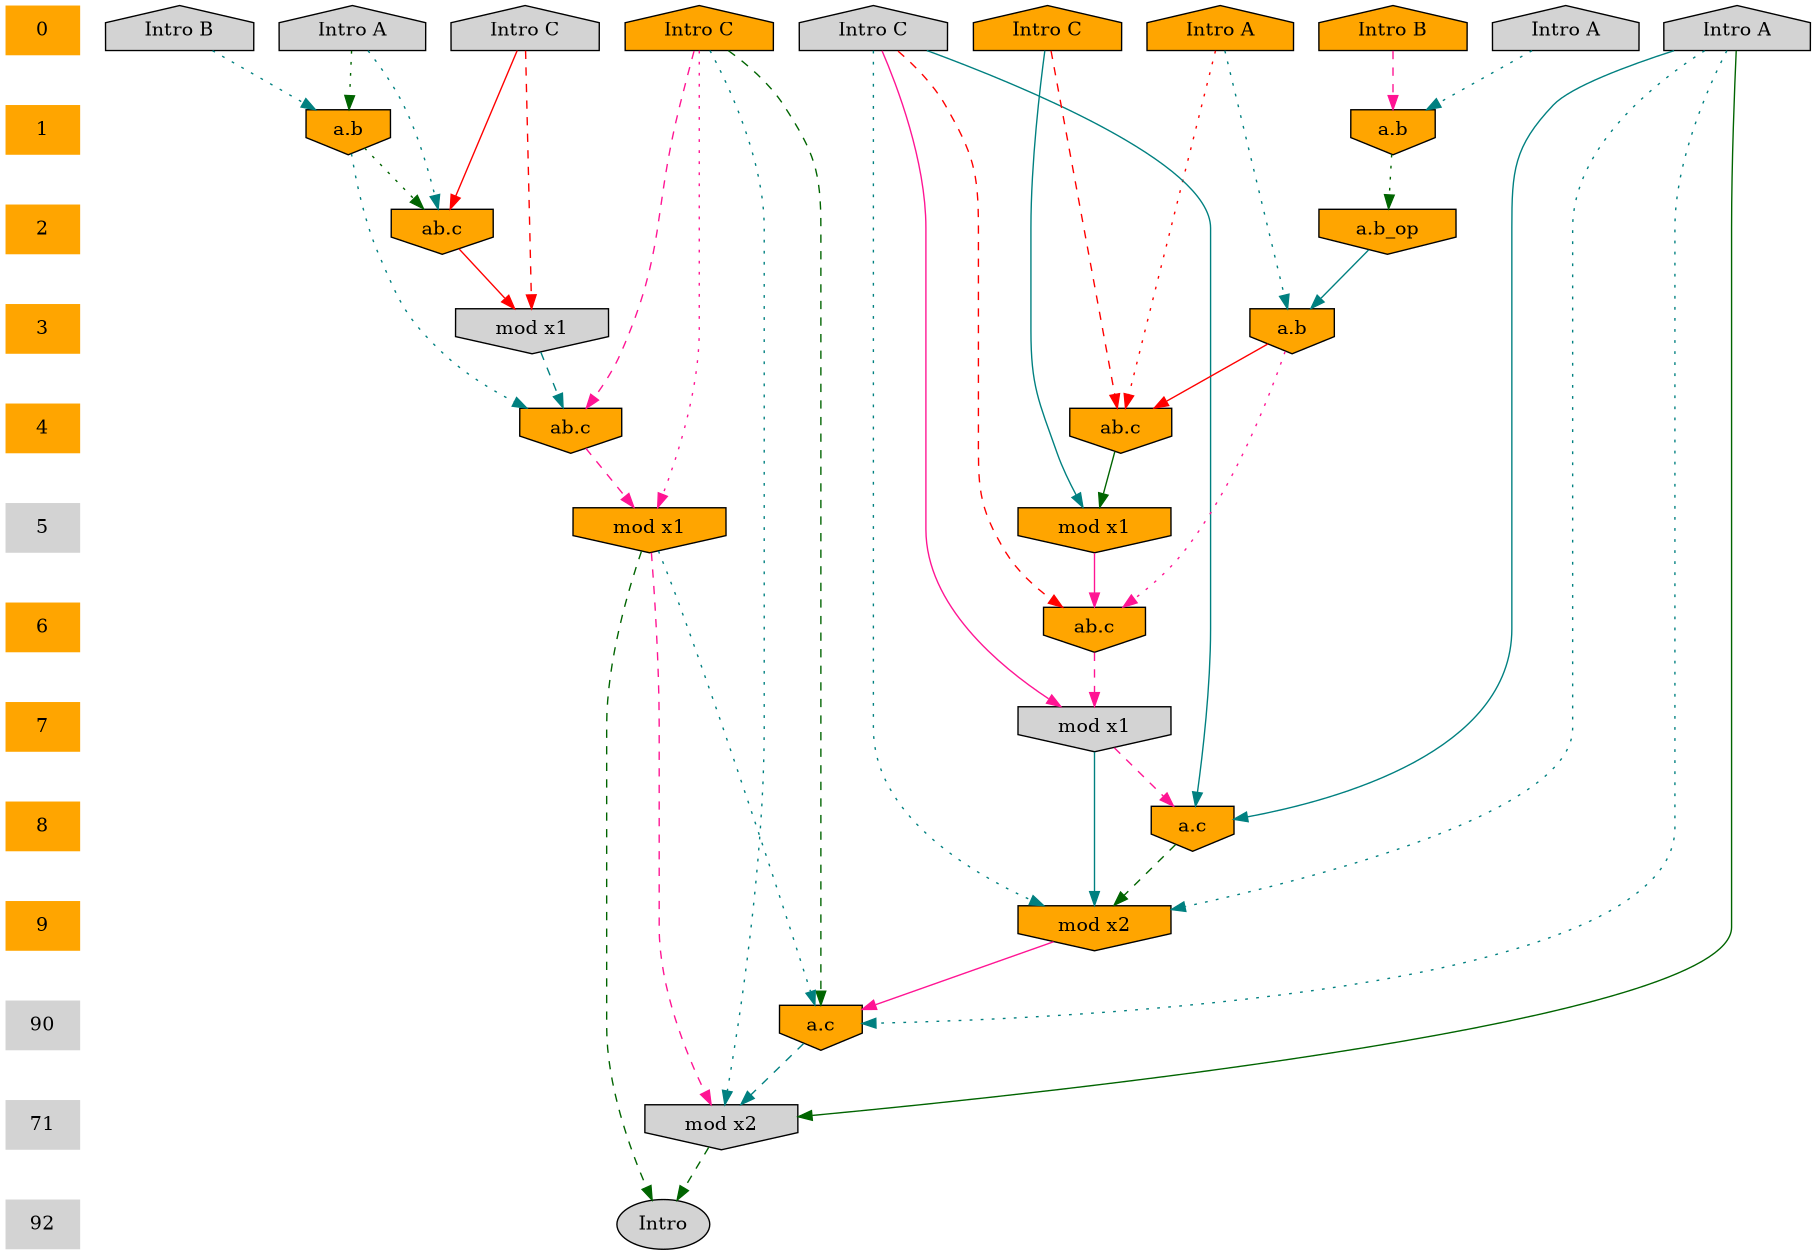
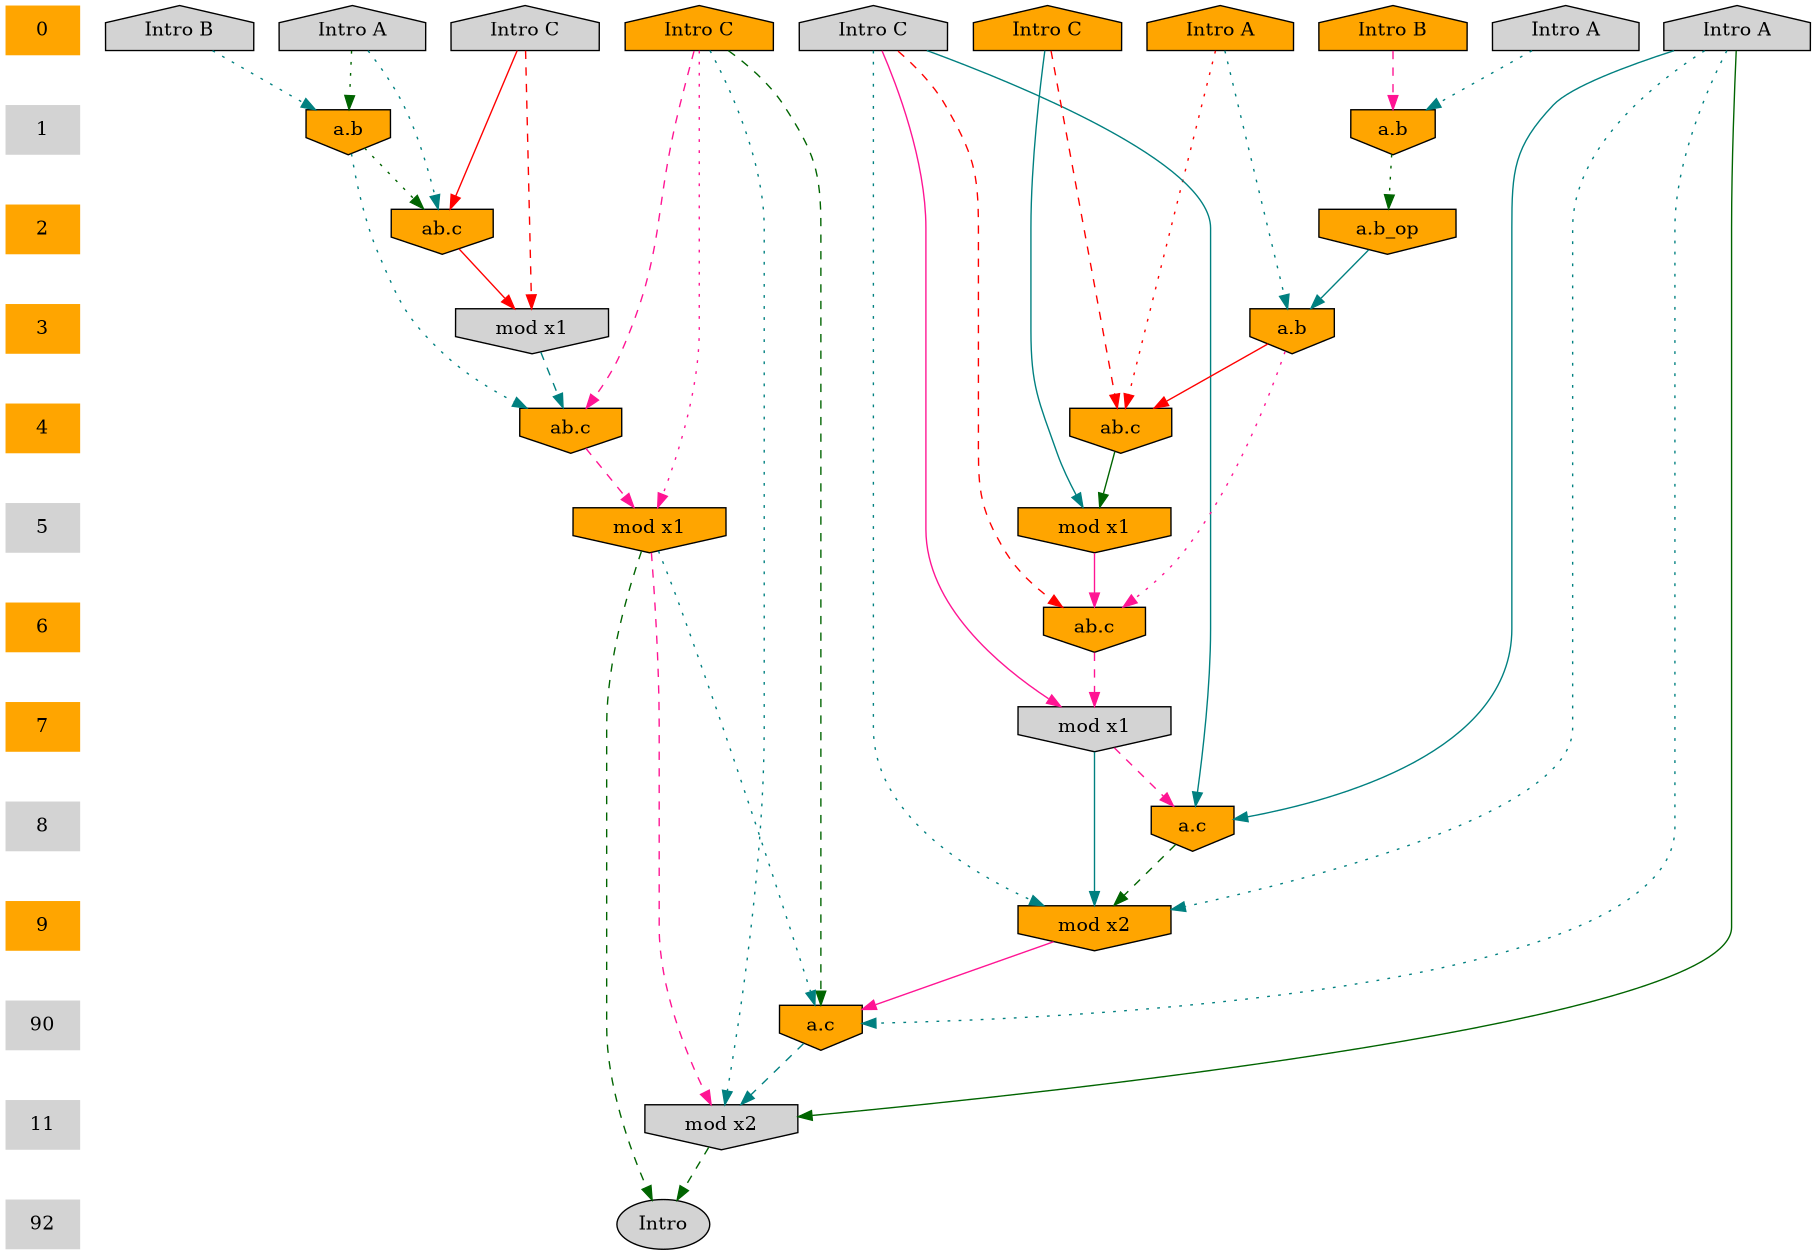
(43, 130) -> (43, 130)
(43, 826) -> (43, 826)
(43, 1125) -> (43, 1125)
